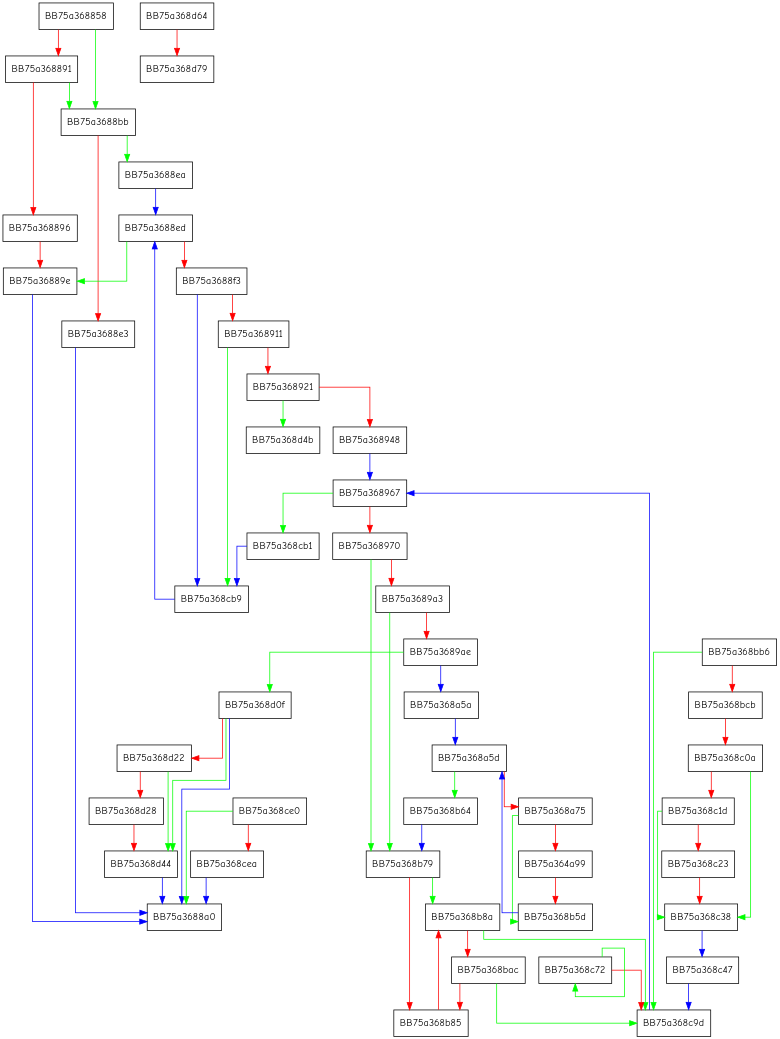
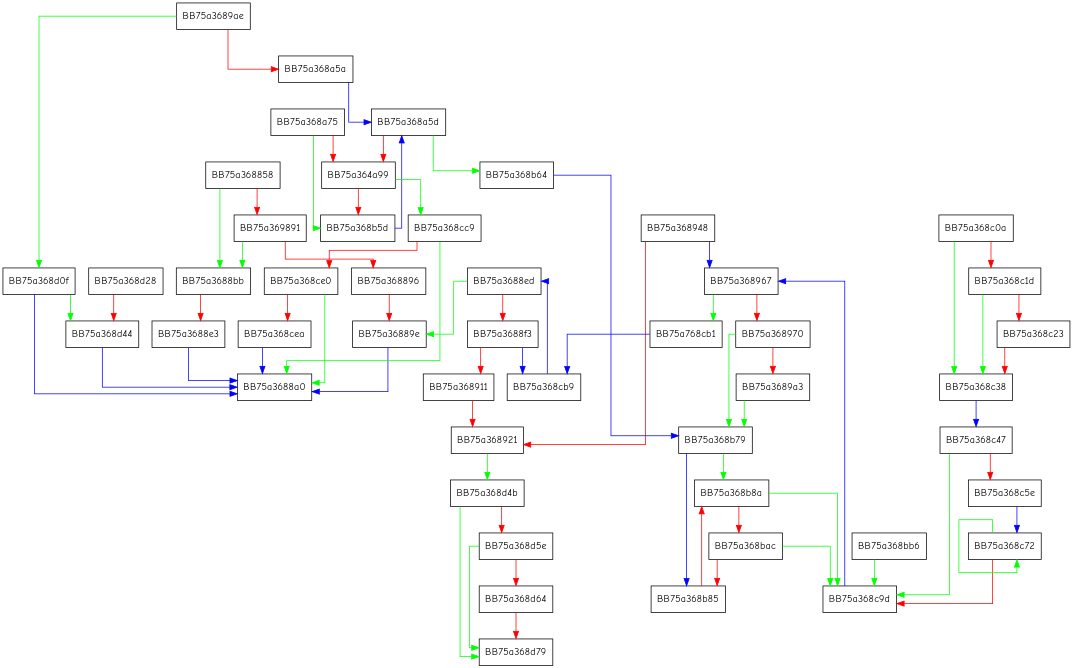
(42, 69) -> (270, 228)
(156, 175) -> none
none -> (445, 228)
(361, 387) -> (646, 401)
(228, 463) -> none
none -> (1005, 493)
(283, 546) -> (686, 334)
none -> (516, 546)
none -> (460, 587)
(427, 622) -> none
(441, 675) -> (230, 69)
(725, 705) -> none
(154, 758) -> none
(504, 793) -> (383, 145)
(410, 940) -> (687, 516)
(689, 993) -> (949, 547)
